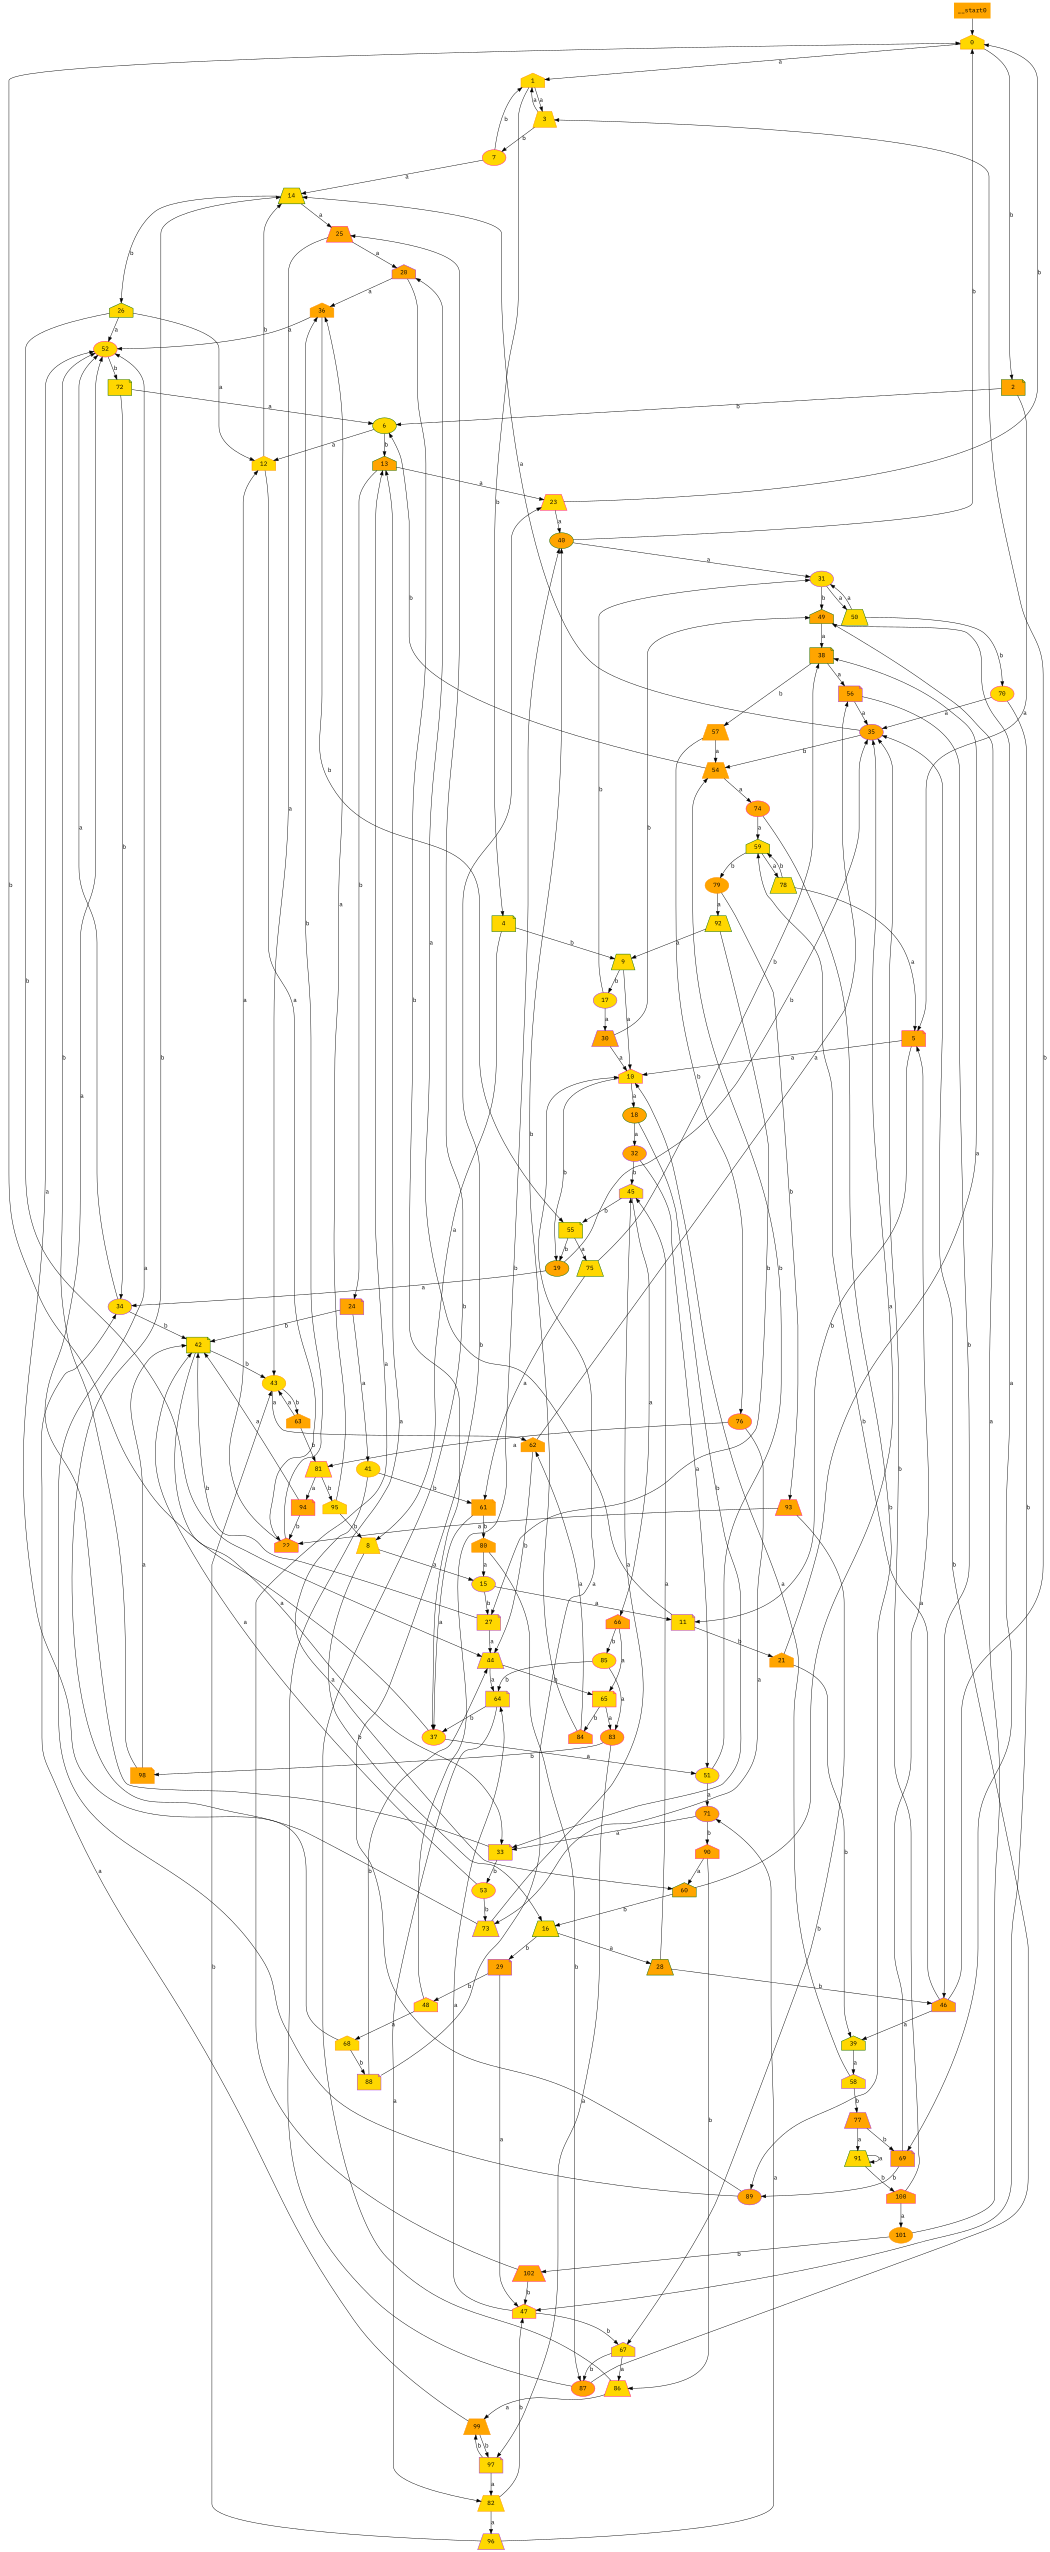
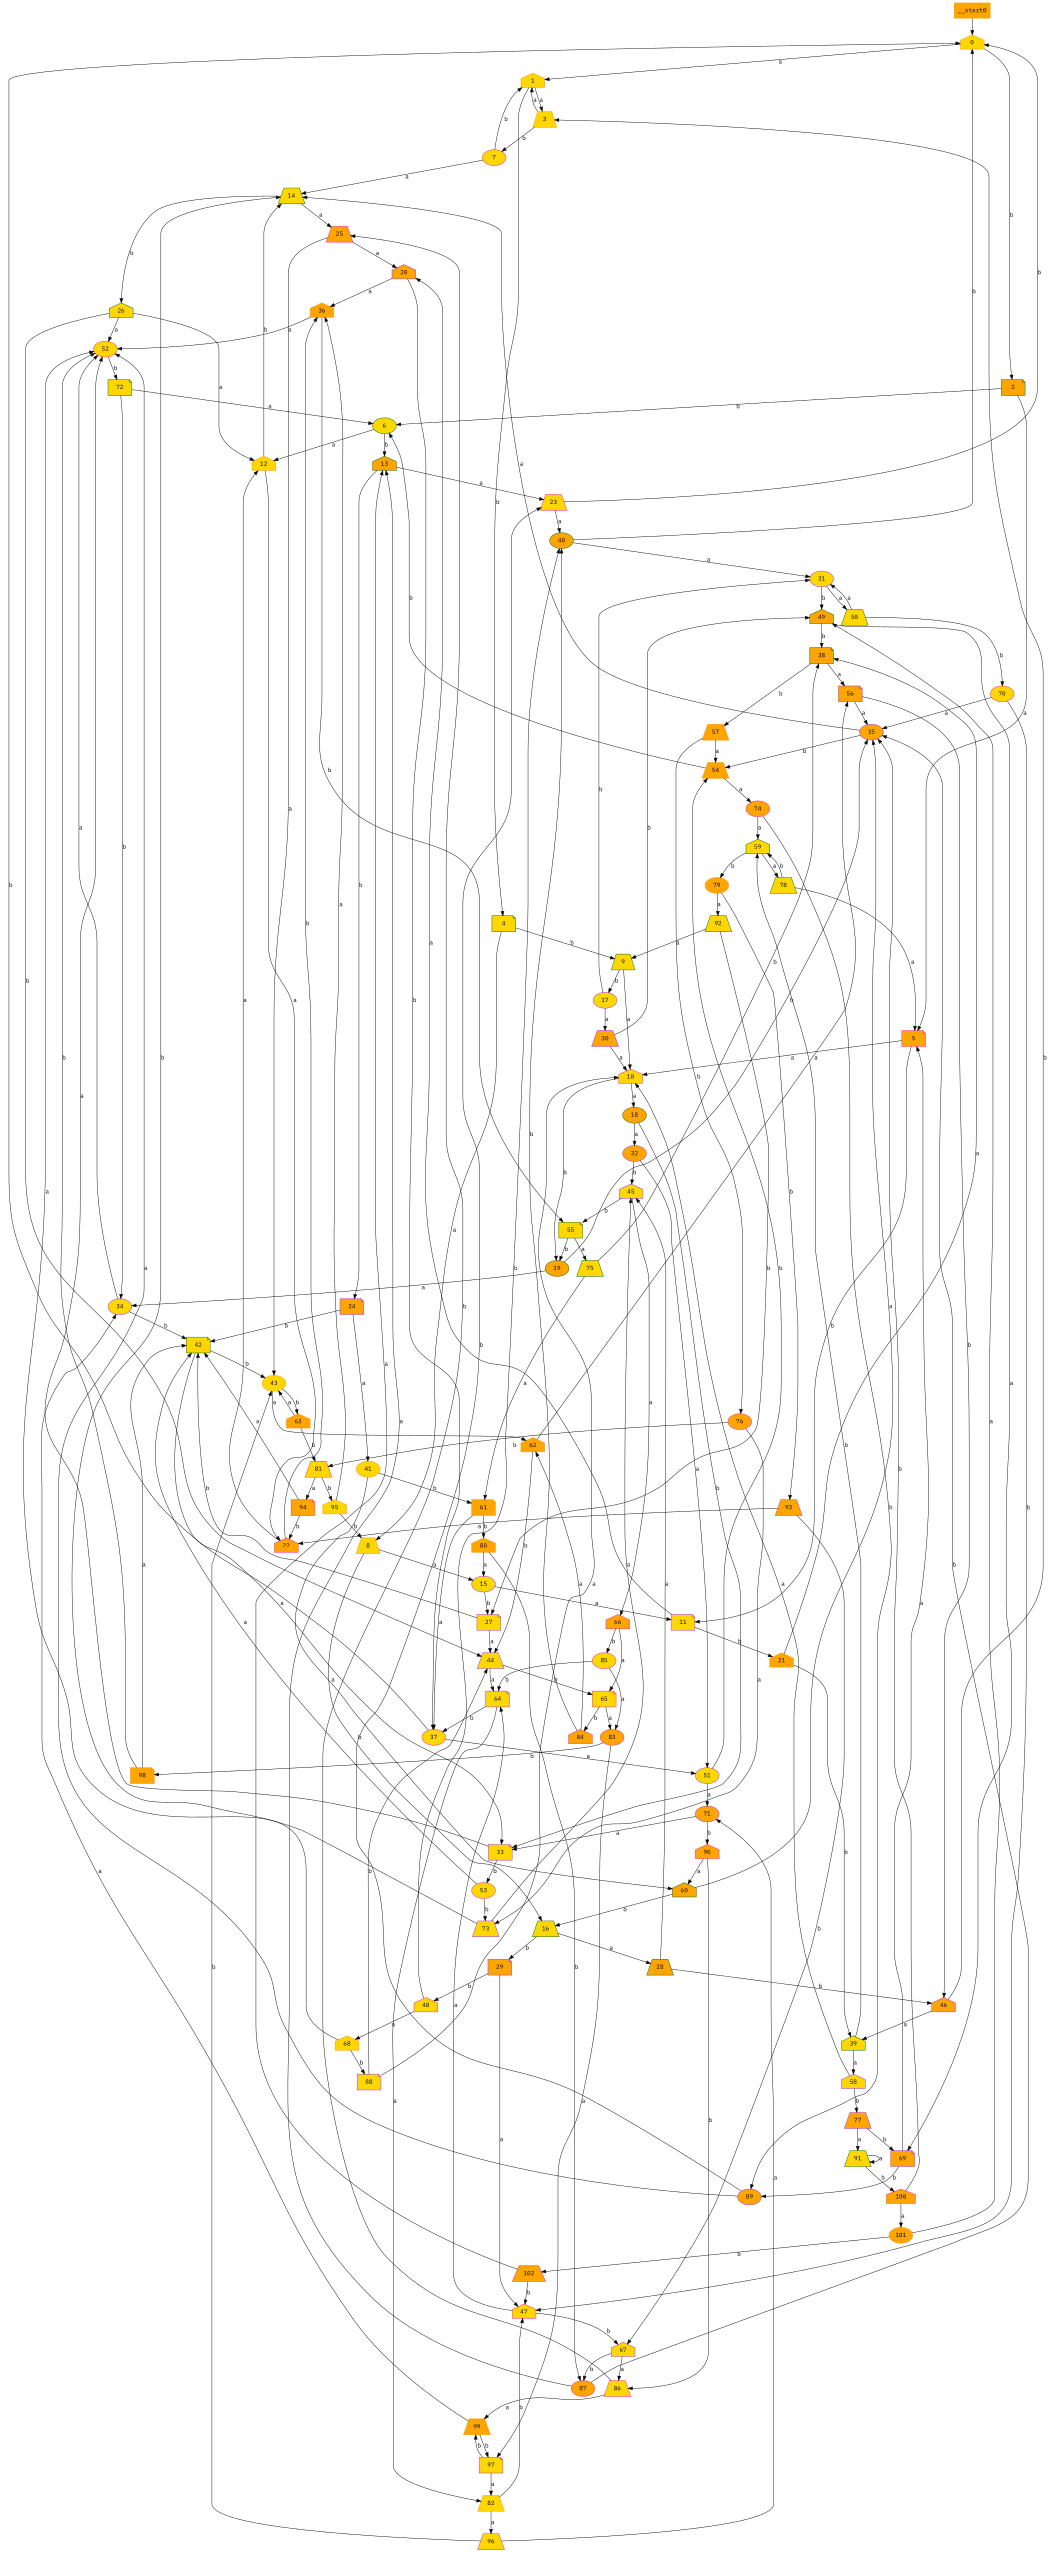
(824, 636) -> (824, 636)
(862, 1425) -> (844, 1443)
(515, 1445) -> (515, 1445)
